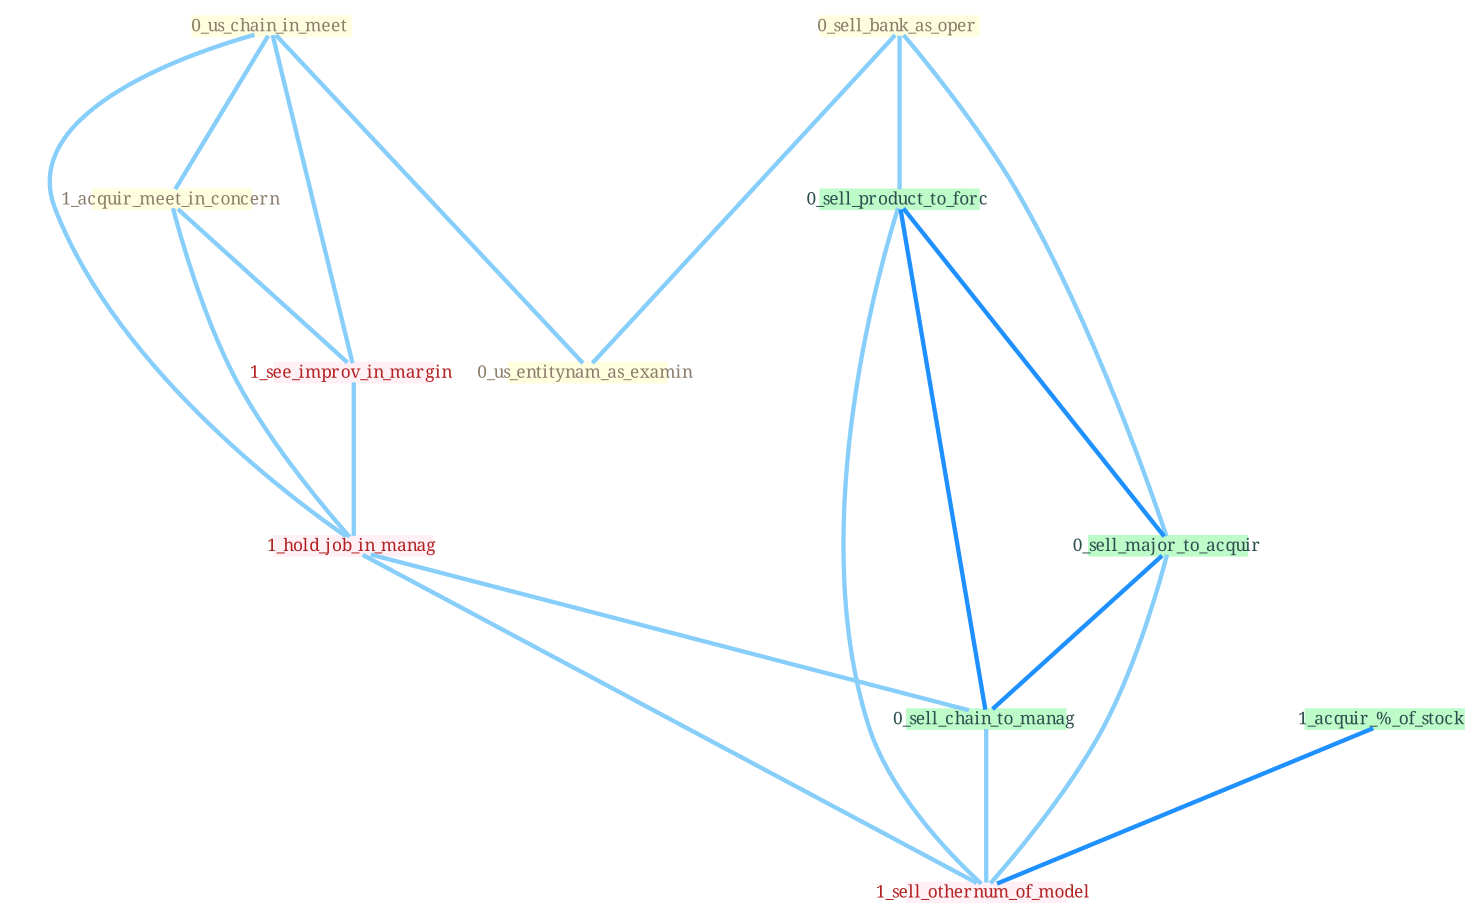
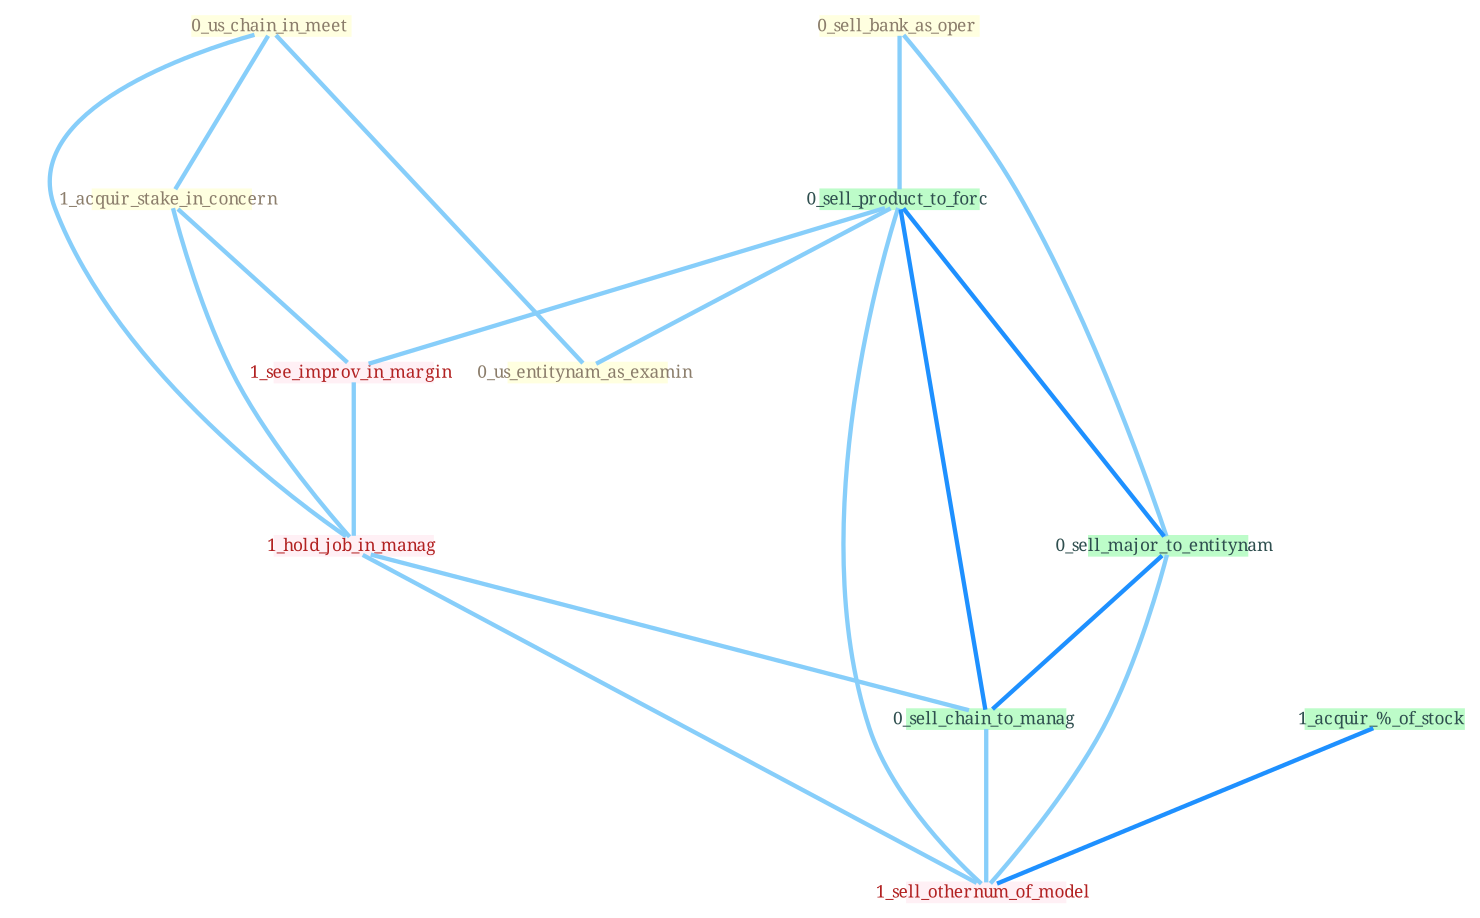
(172, 199) -> (172, 199)
(313, 199) -> (627, 286)
(744, 199) -> (743, 286)
(1168, 546) -> (1168, 546)
